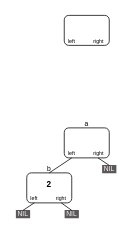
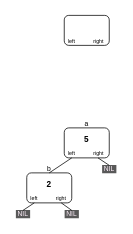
none -> (87, 139)
